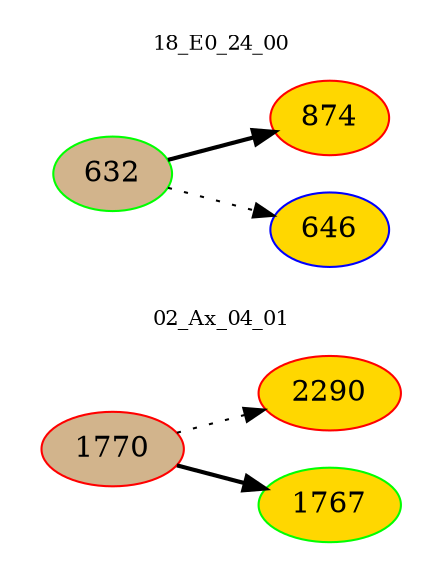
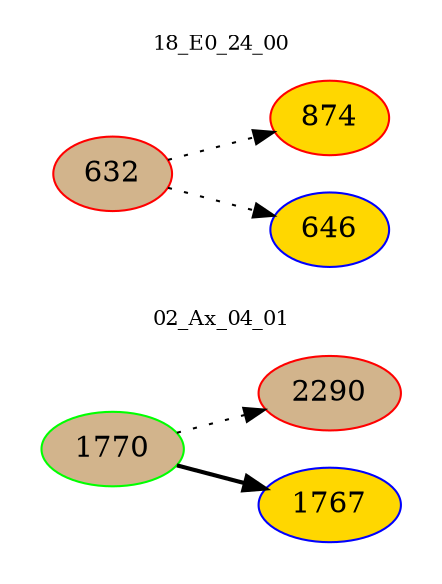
(211, 149) -> (211, 149)
(113, 174) -> (113, 174)
(330, 393) -> (330, 393)
(113, 449) -> (113, 449)
(330, 505) -> (330, 505)
